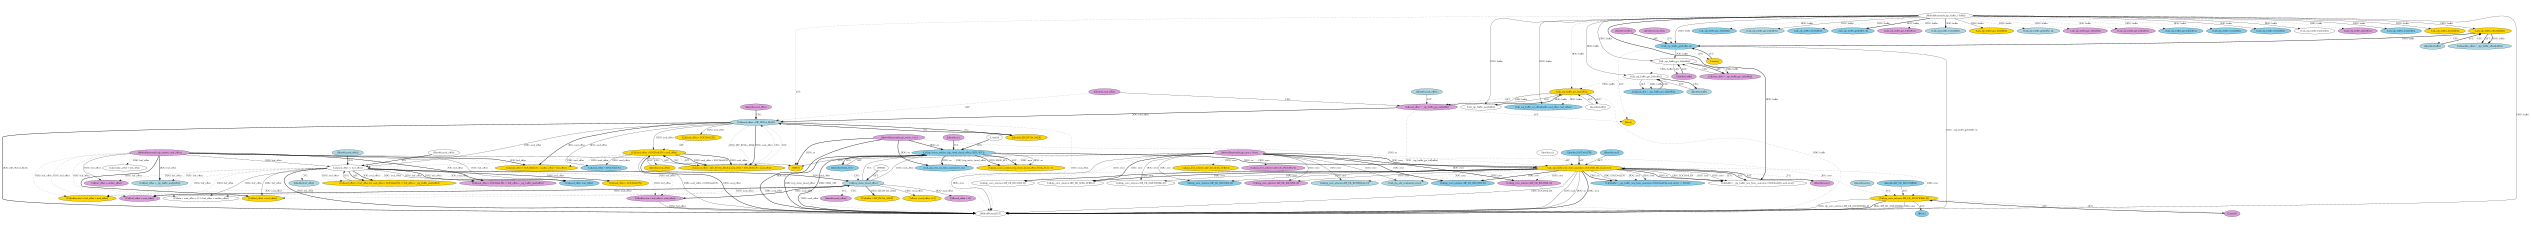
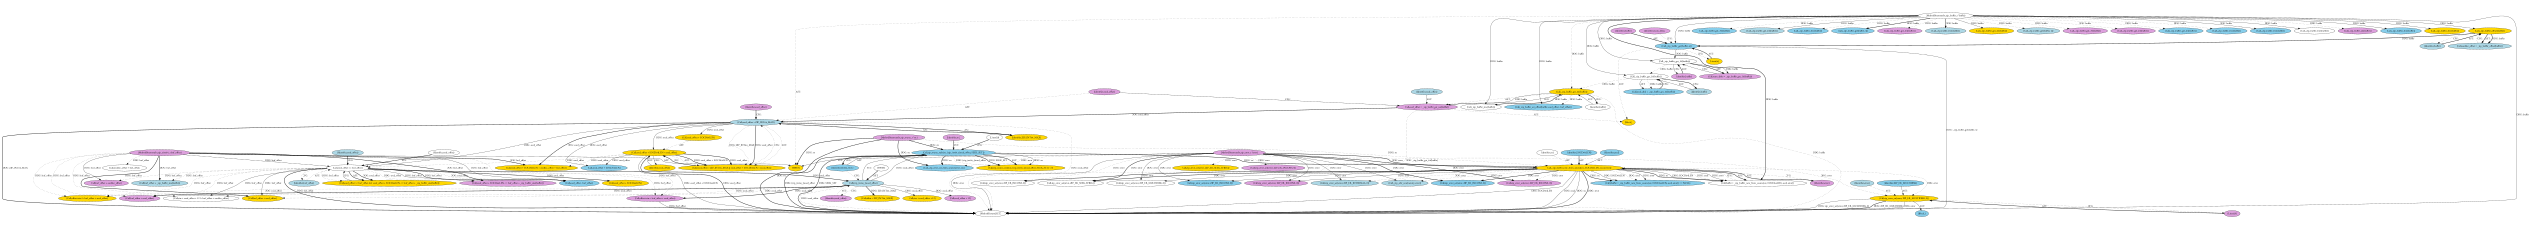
none -> (317, 173)
